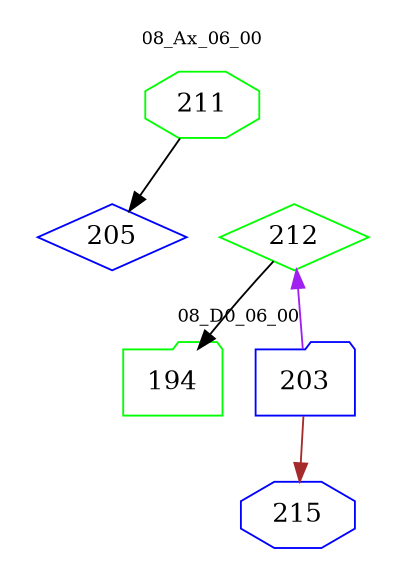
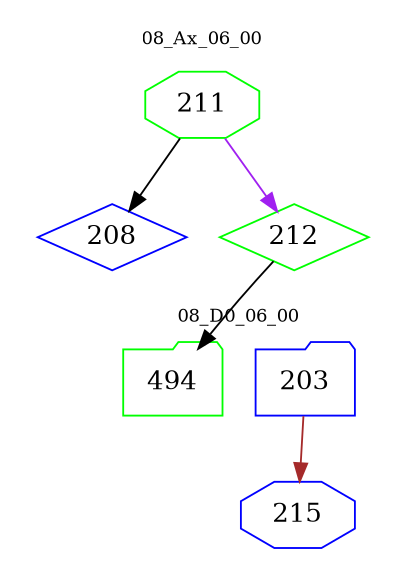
(112, 237) -> (112, 237)
(300, 319) -> (246, 167)
(173, 382) -> (173, 382)
